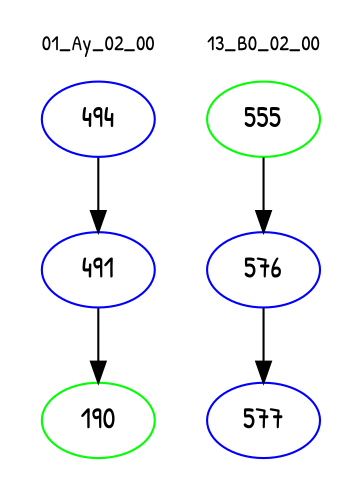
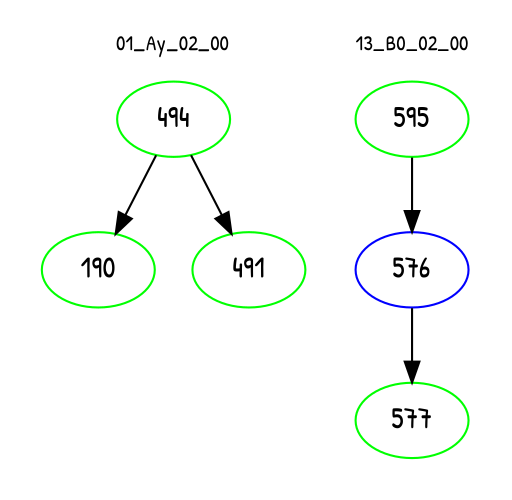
(98, 119) -> (174, 119)
(264, 119) -> (412, 119)
(98, 270) -> (249, 270)
(98, 335) -> (141, 185)
(264, 420) -> (412, 420)
